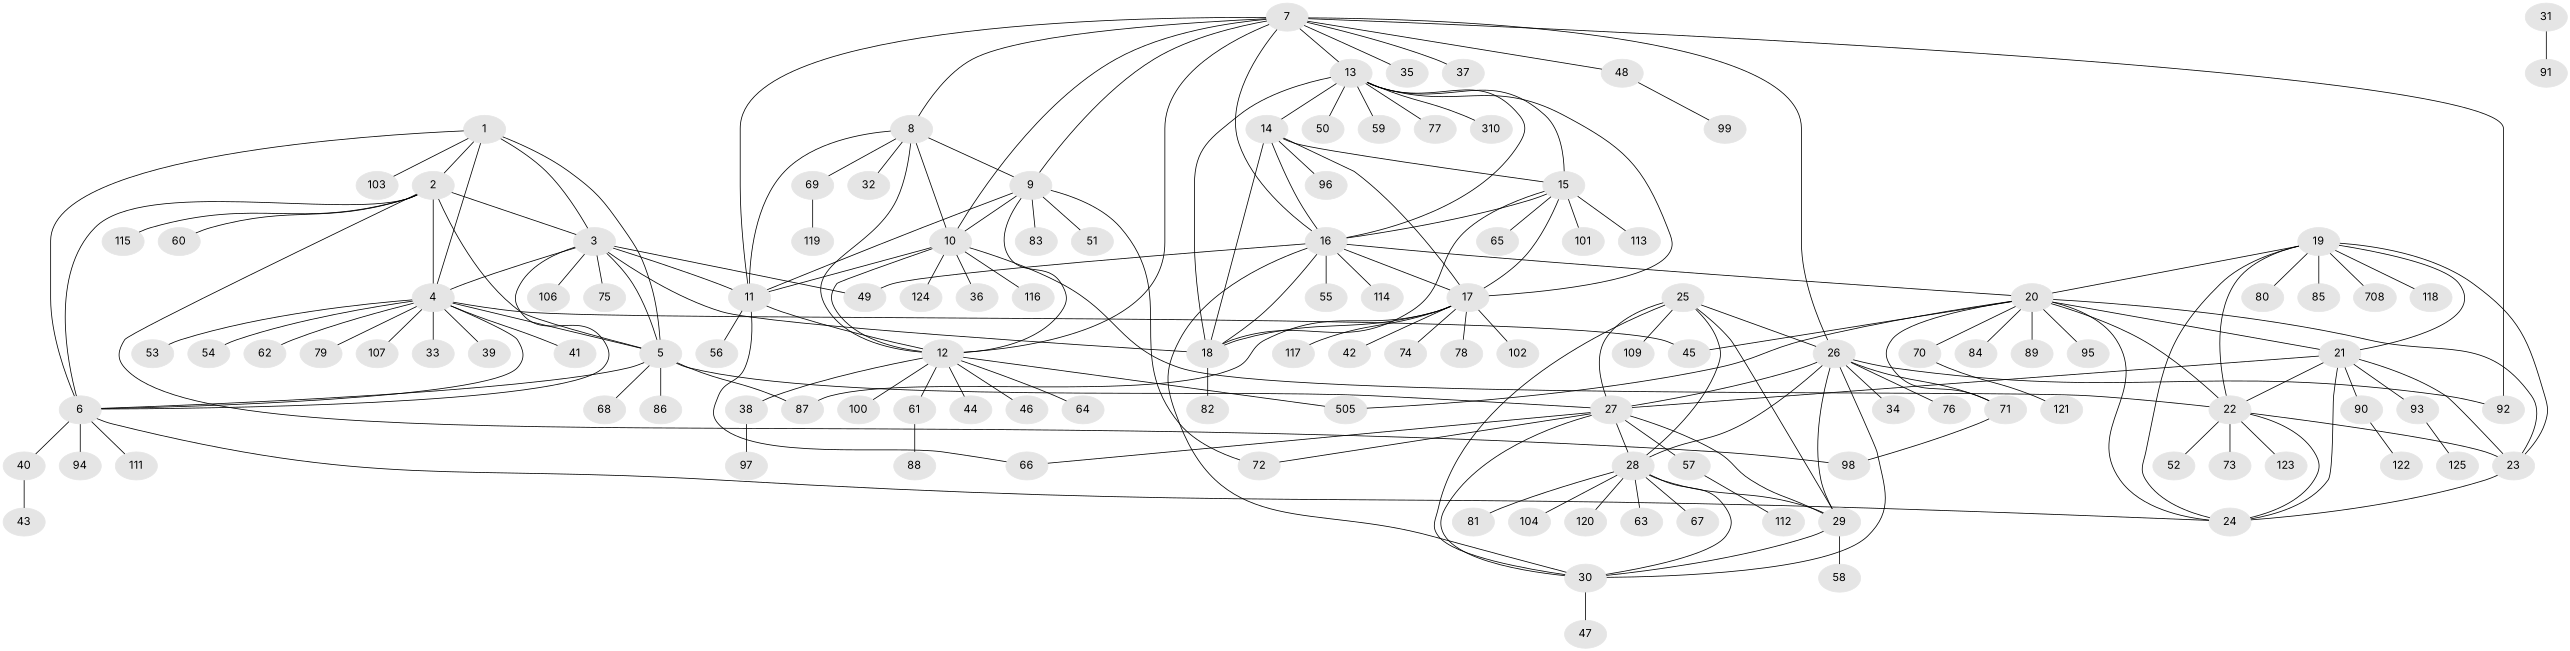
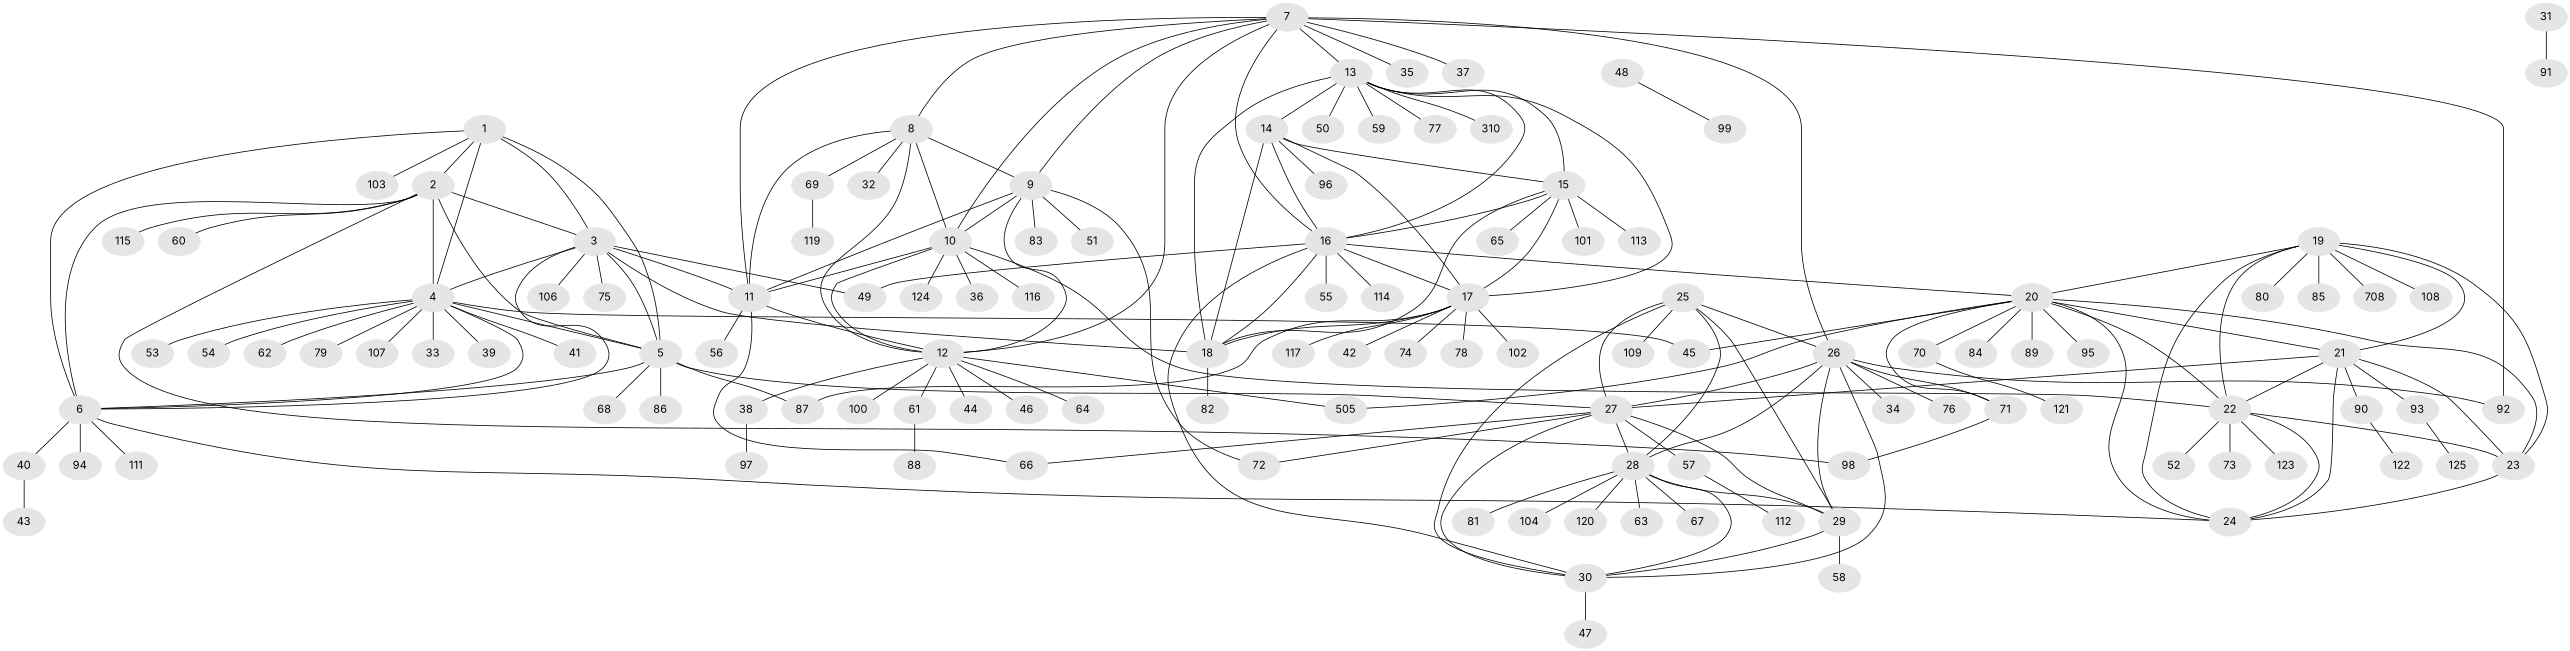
(1455, 45) -> none
(2431, 298) -> (2431, 298)
